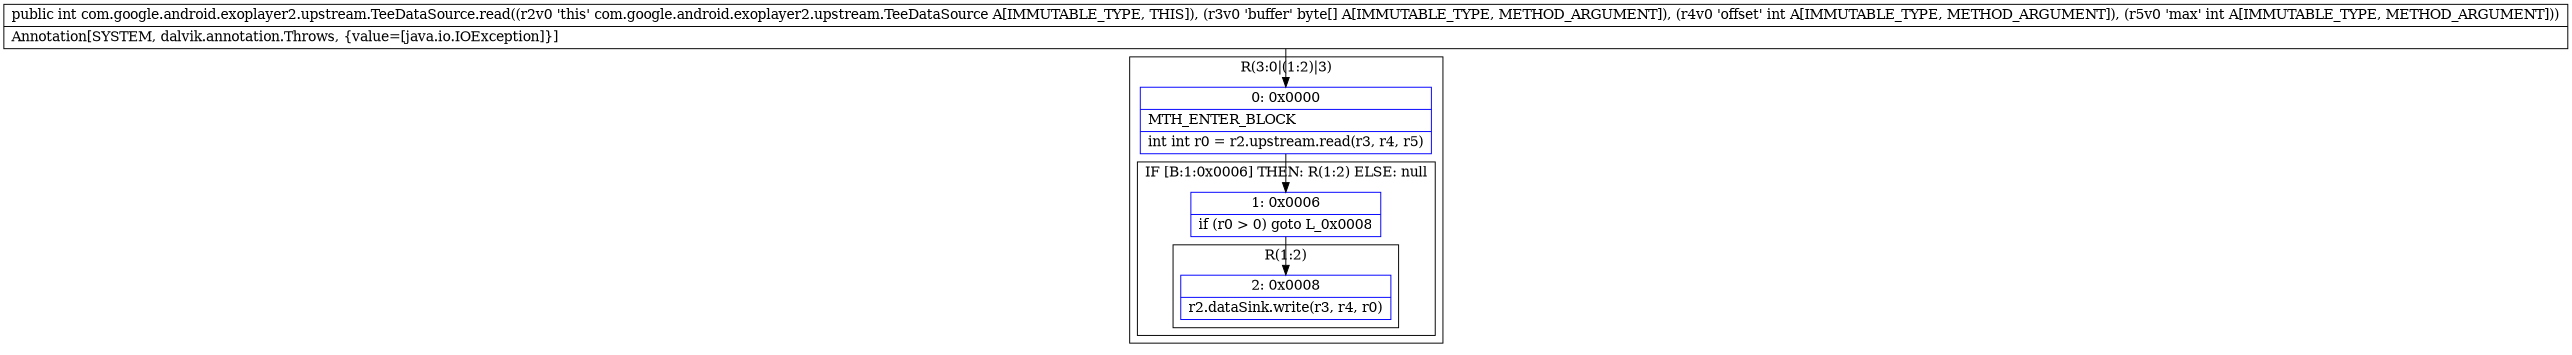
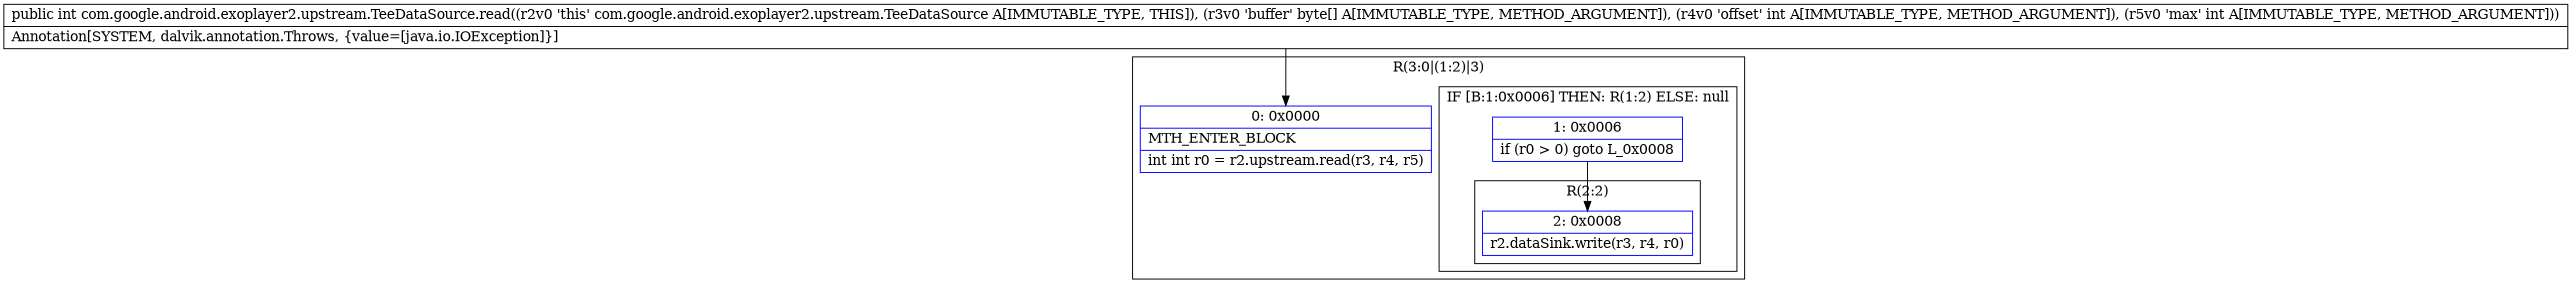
(1286, 168) -> none
(1286, 256) -> (1588, 192)
